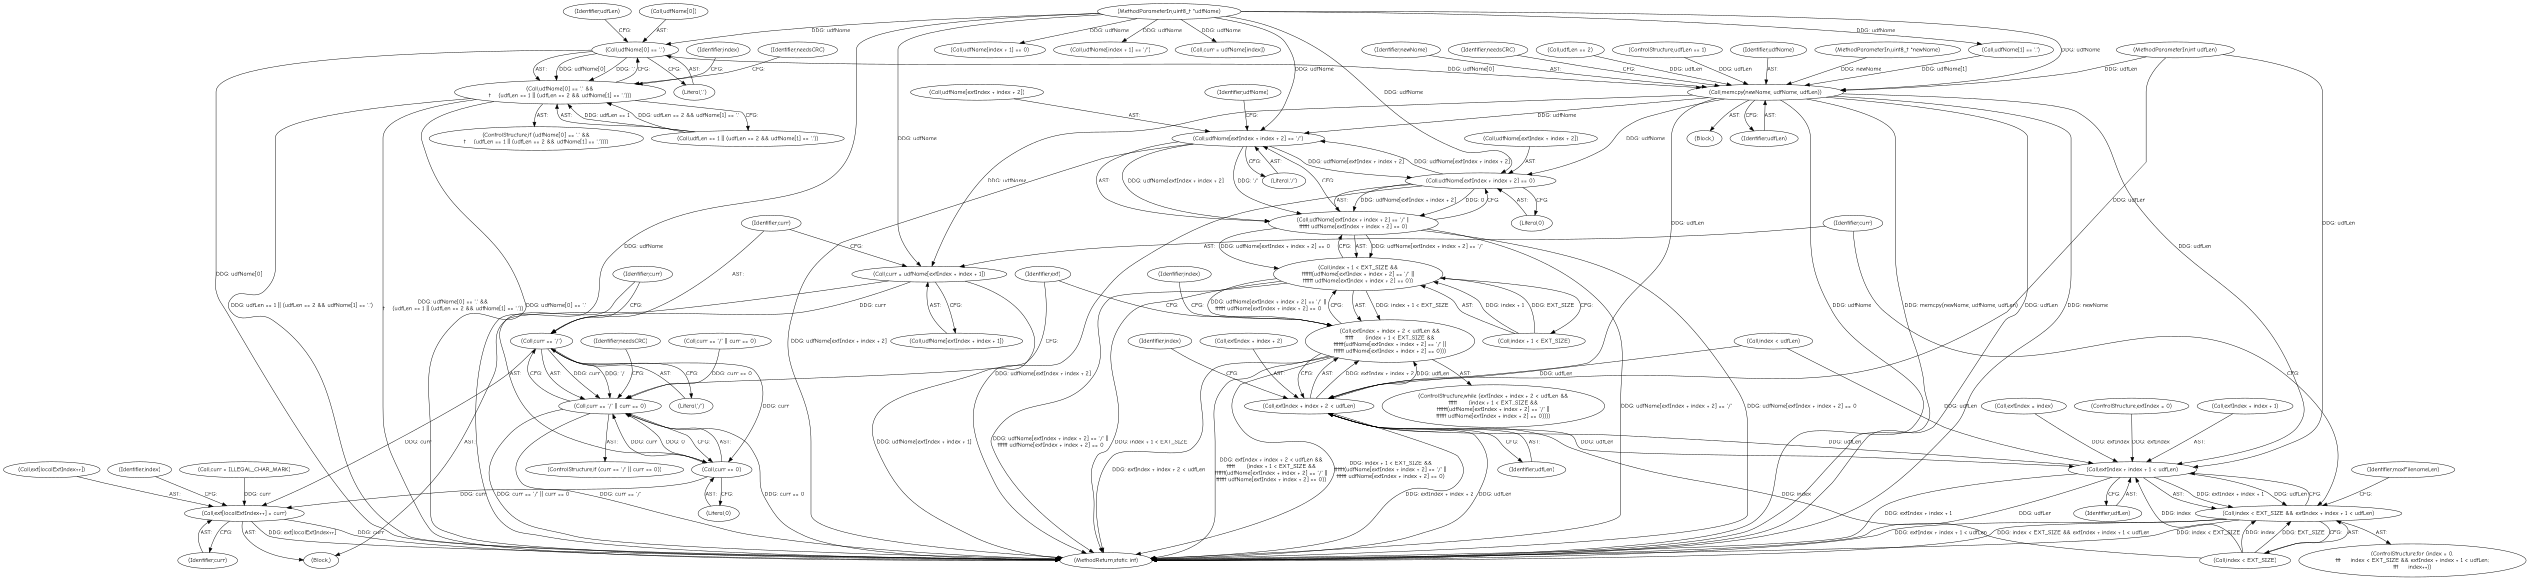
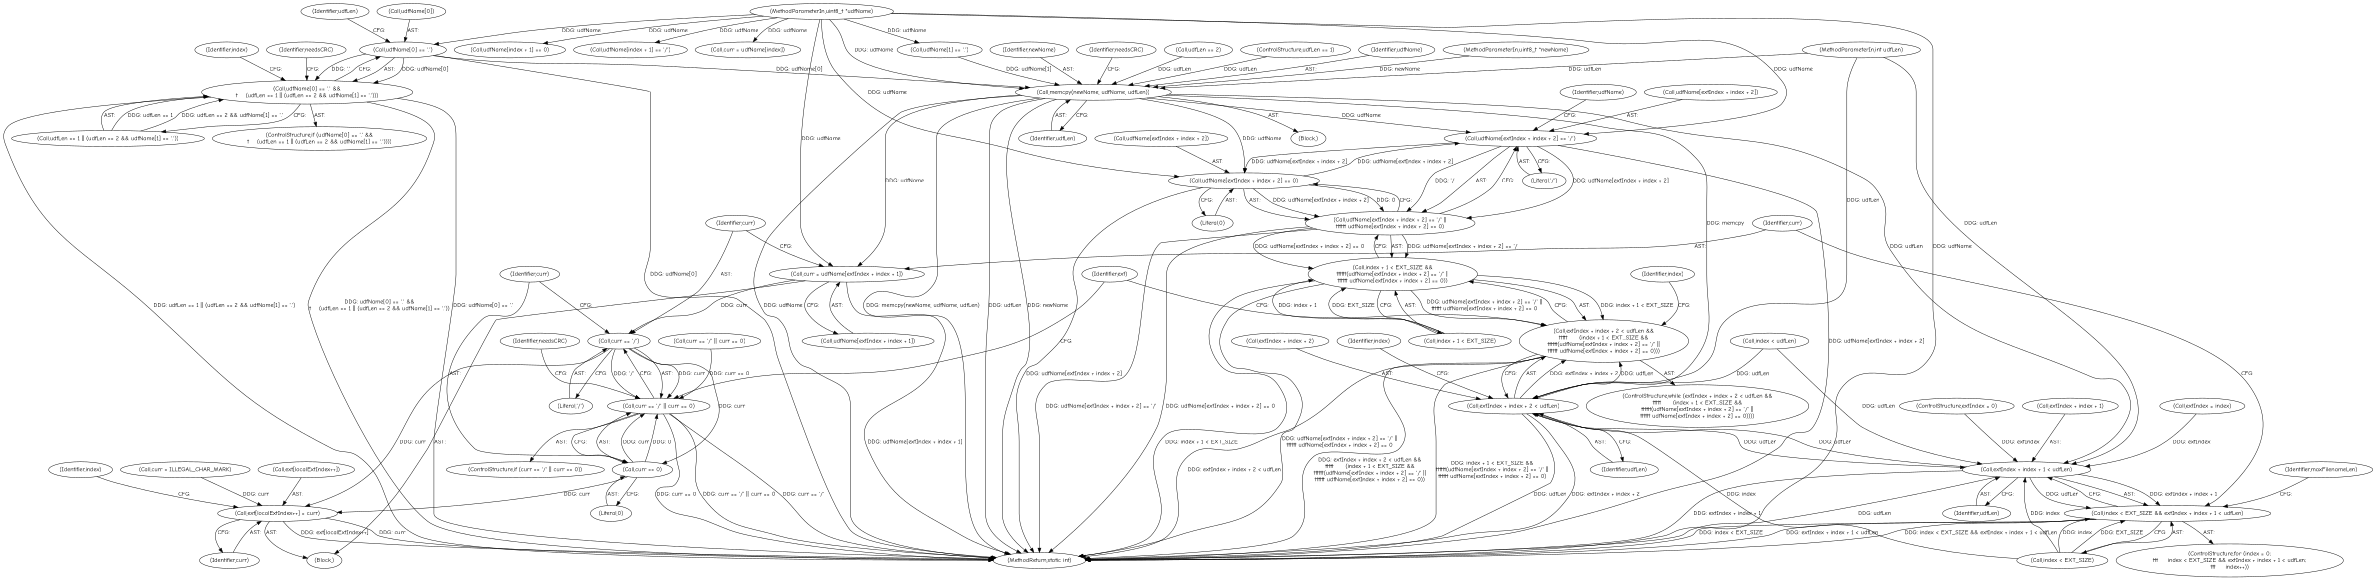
(694, 92) -> none
(1688, 223) -> (1726, 223)
